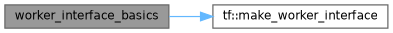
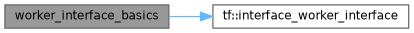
(300, 17) -> (311, 17)
